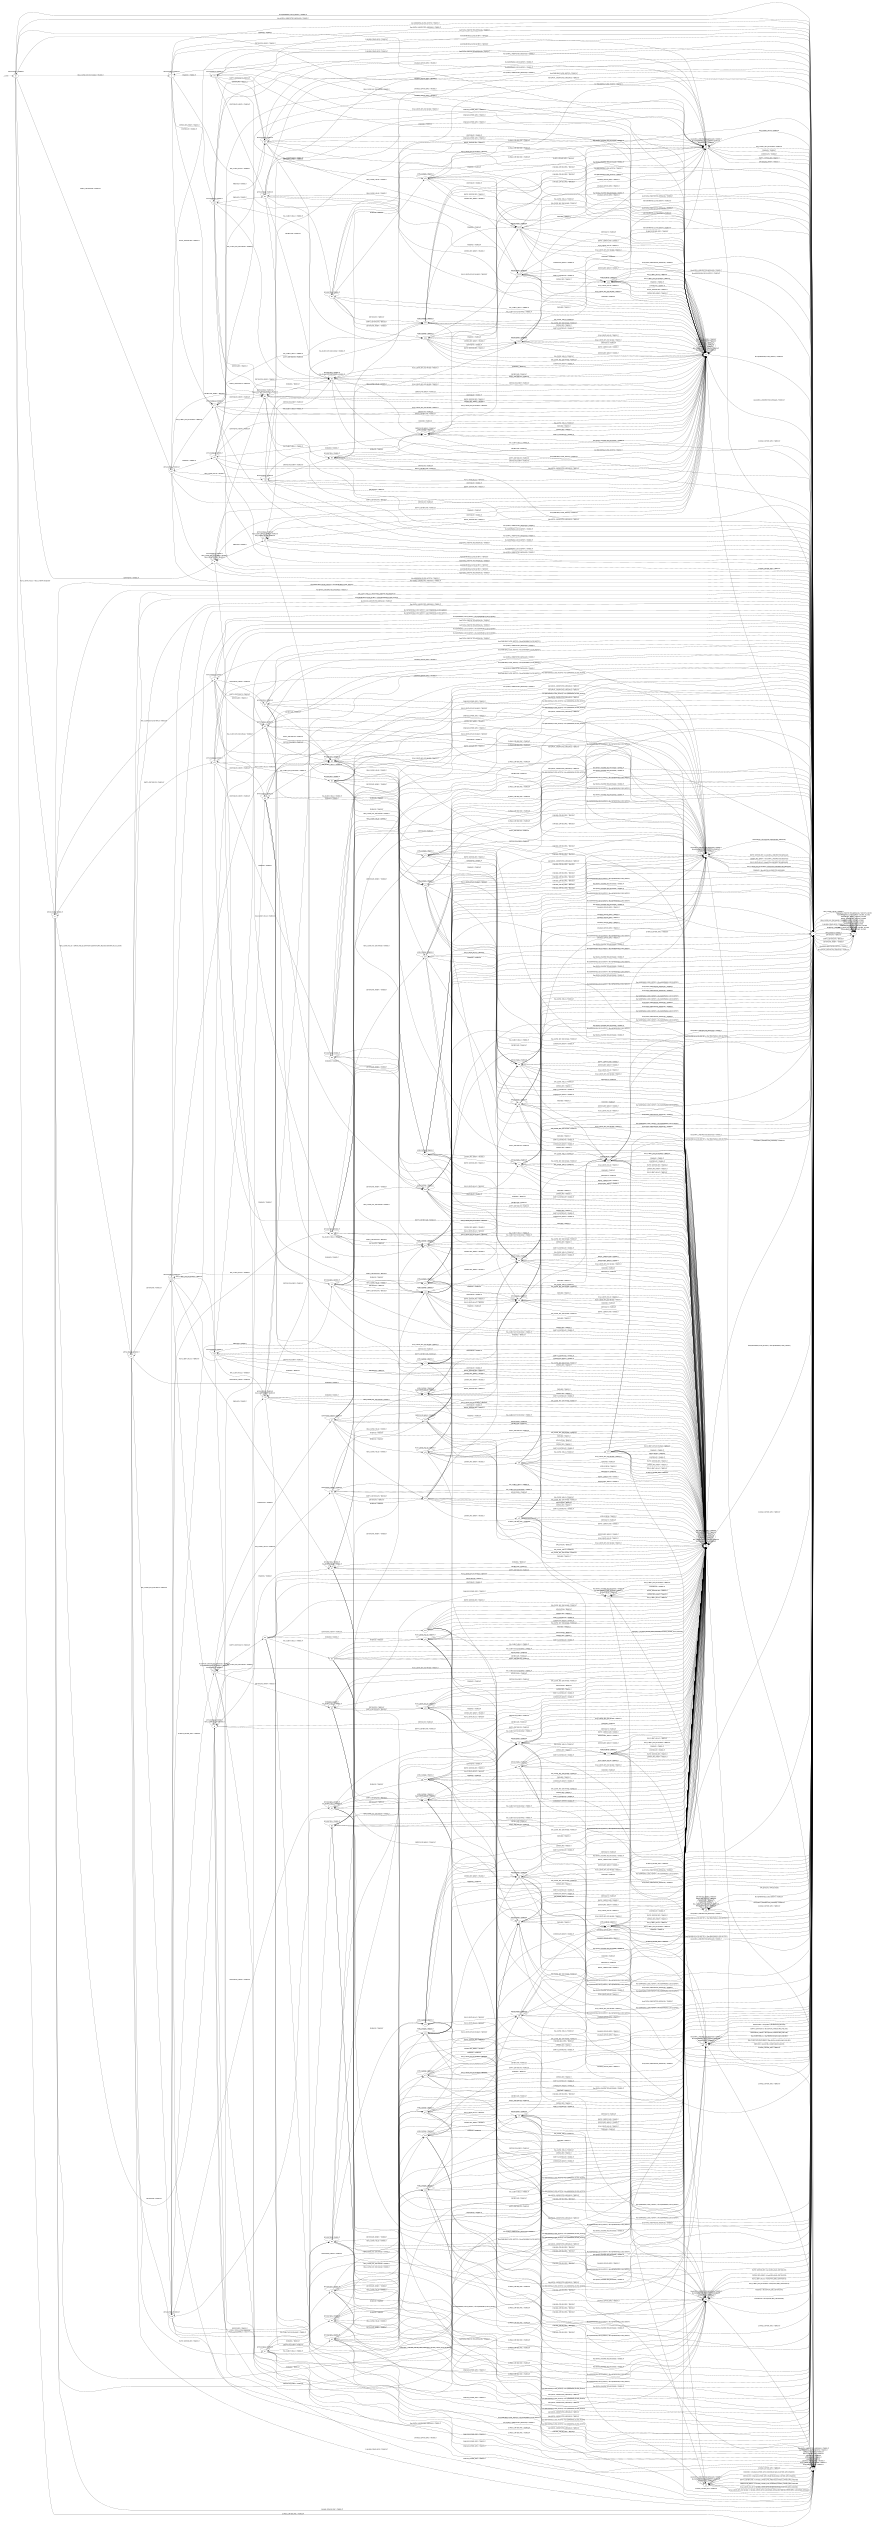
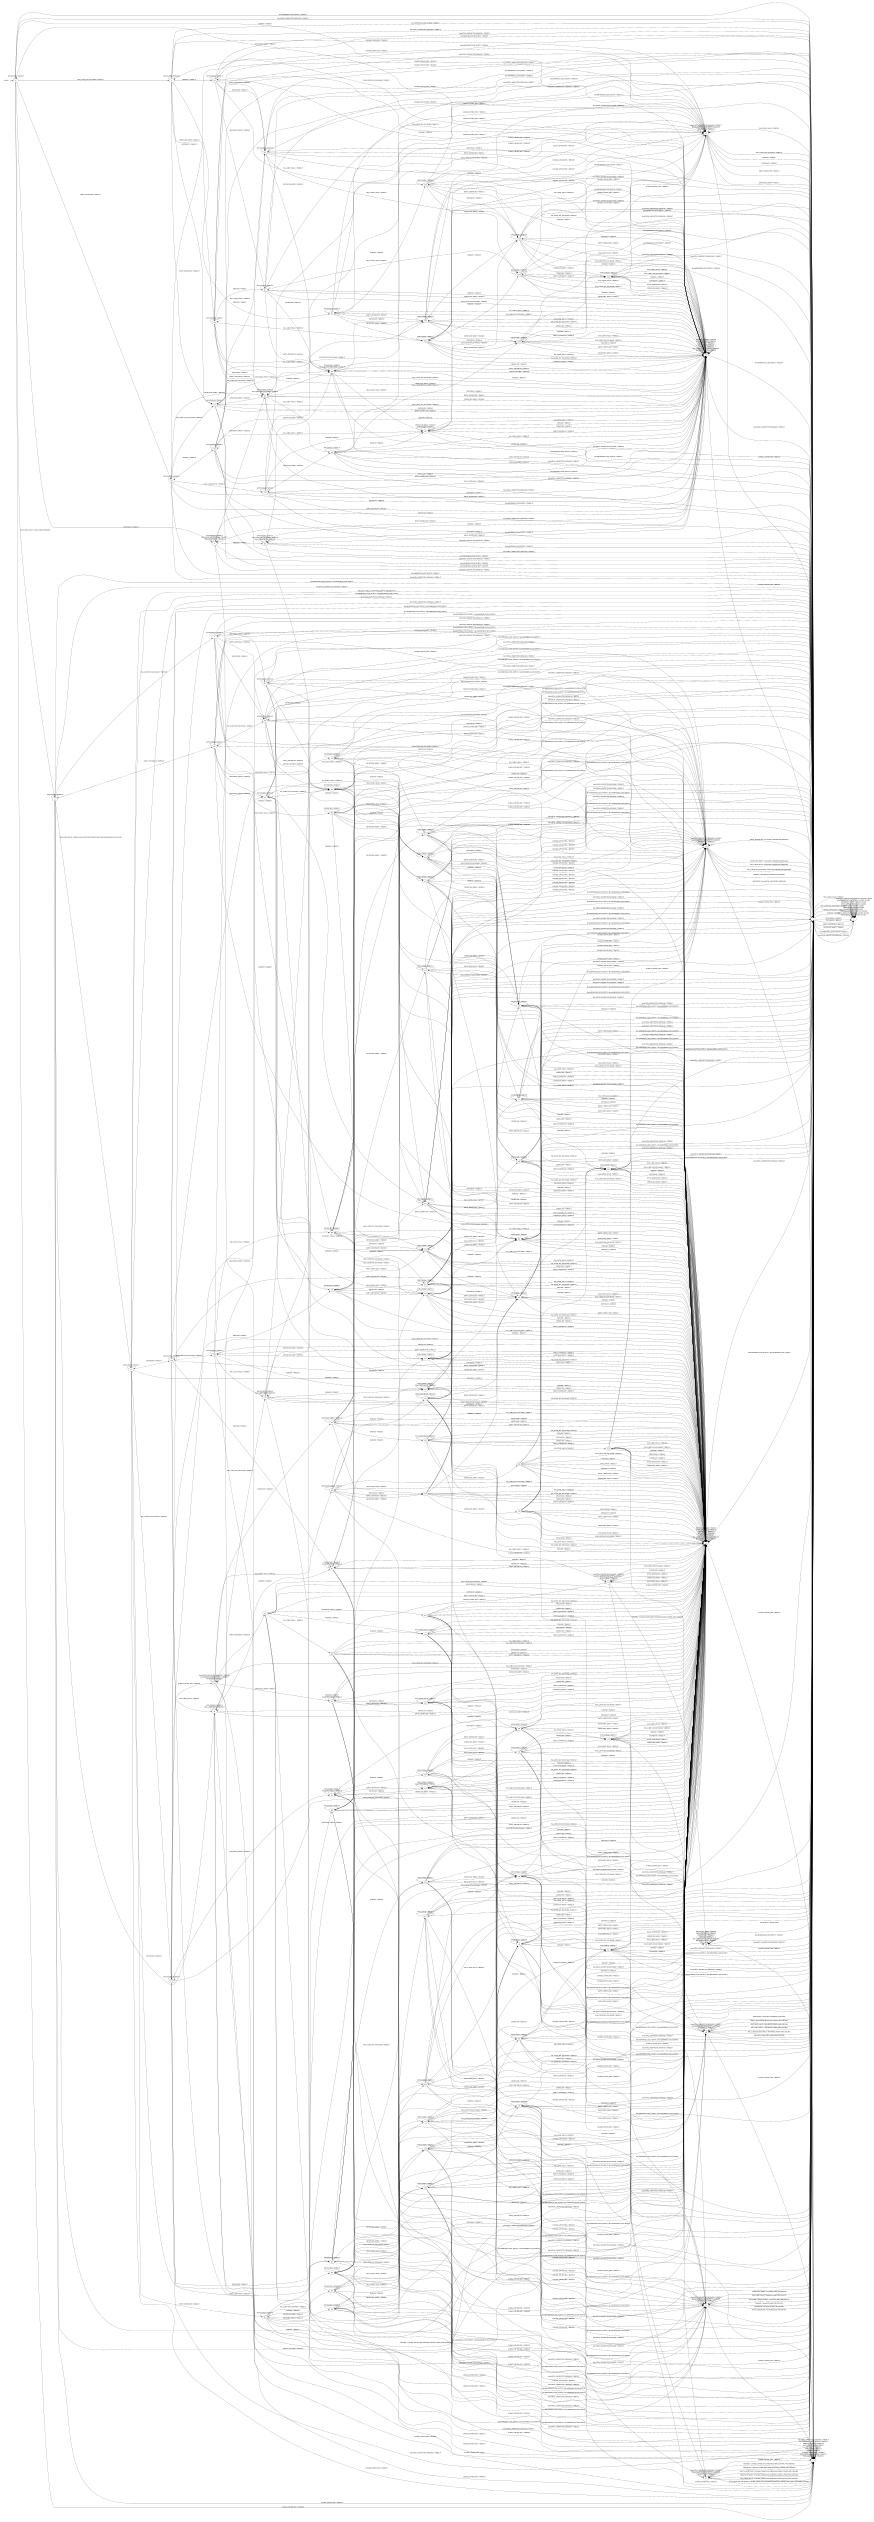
(564, 2041) -> (564, 2022)
(399, 2232) -> none
(474, 2446) -> (474, 2453)
